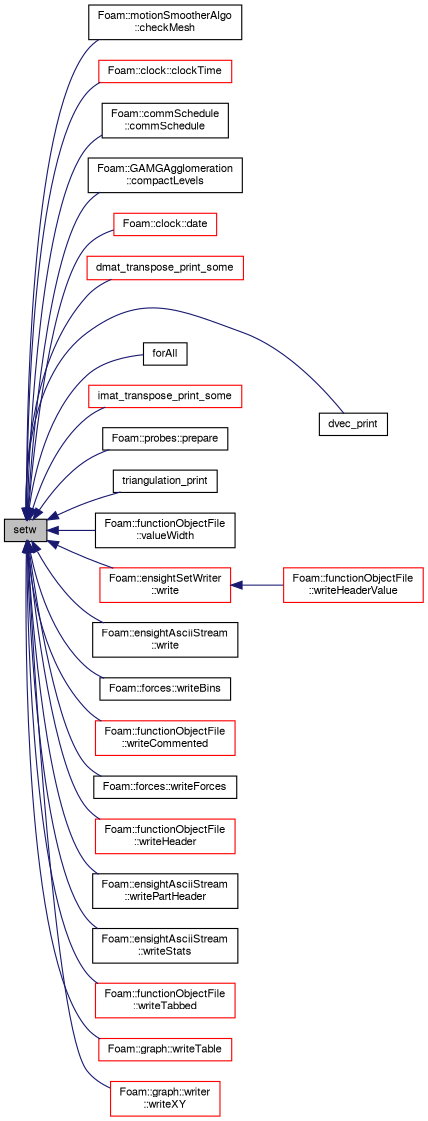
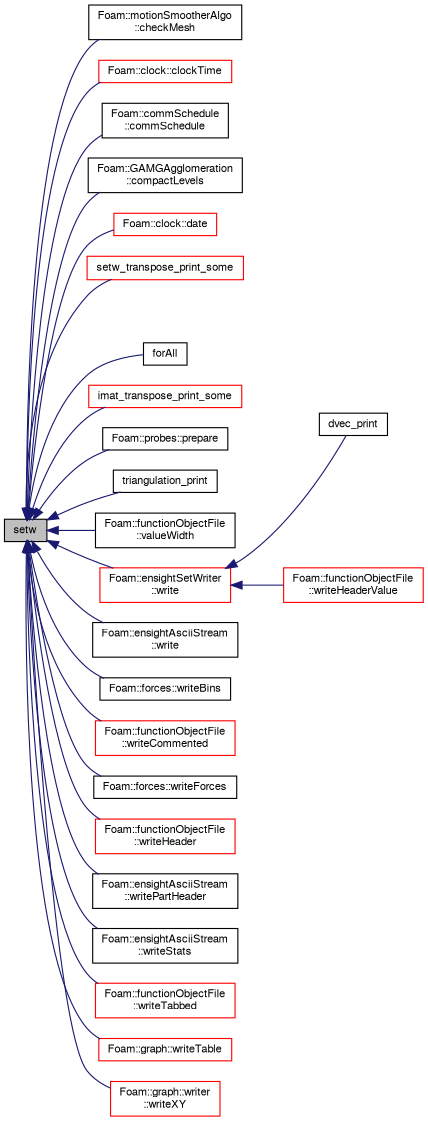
(165, 268) -> (165, 268)
(134, 310) -> (298, 505)
